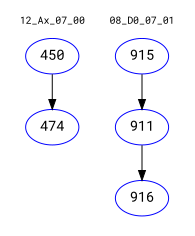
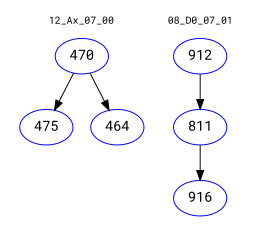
(52, 56) -> (82, 56)
(142, 56) -> (200, 56)
none -> (46, 127)
(52, 127) -> (117, 127)
(142, 127) -> (200, 127)
